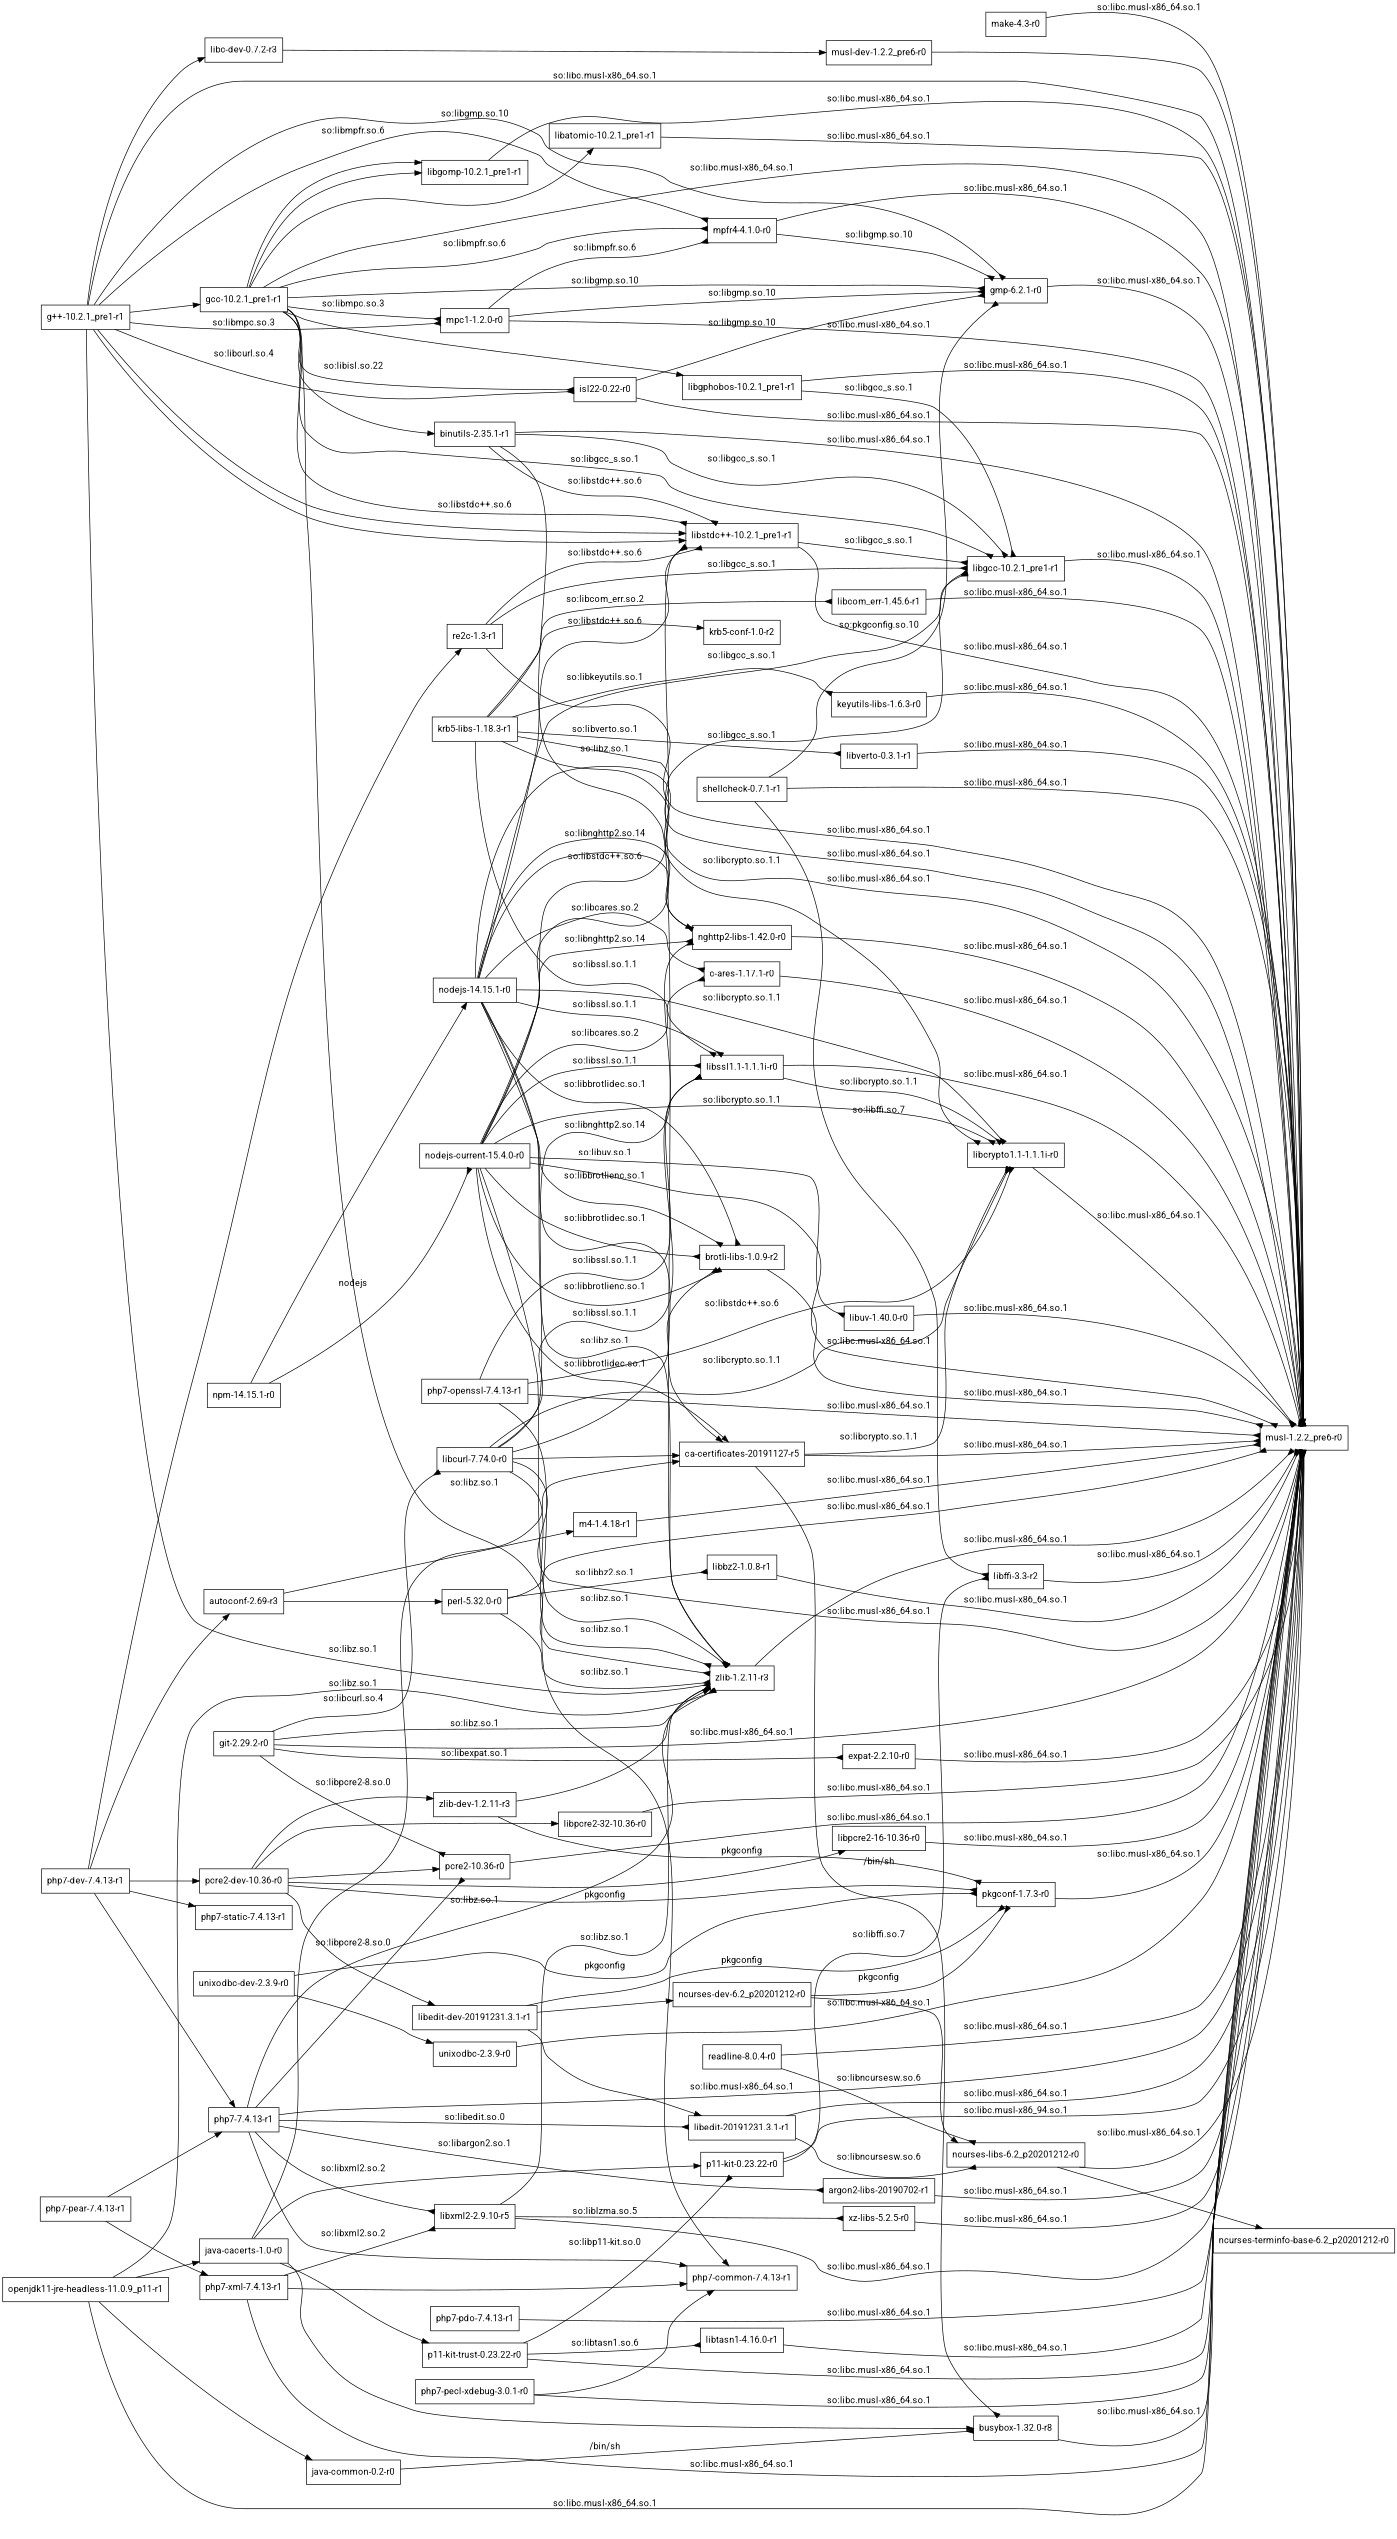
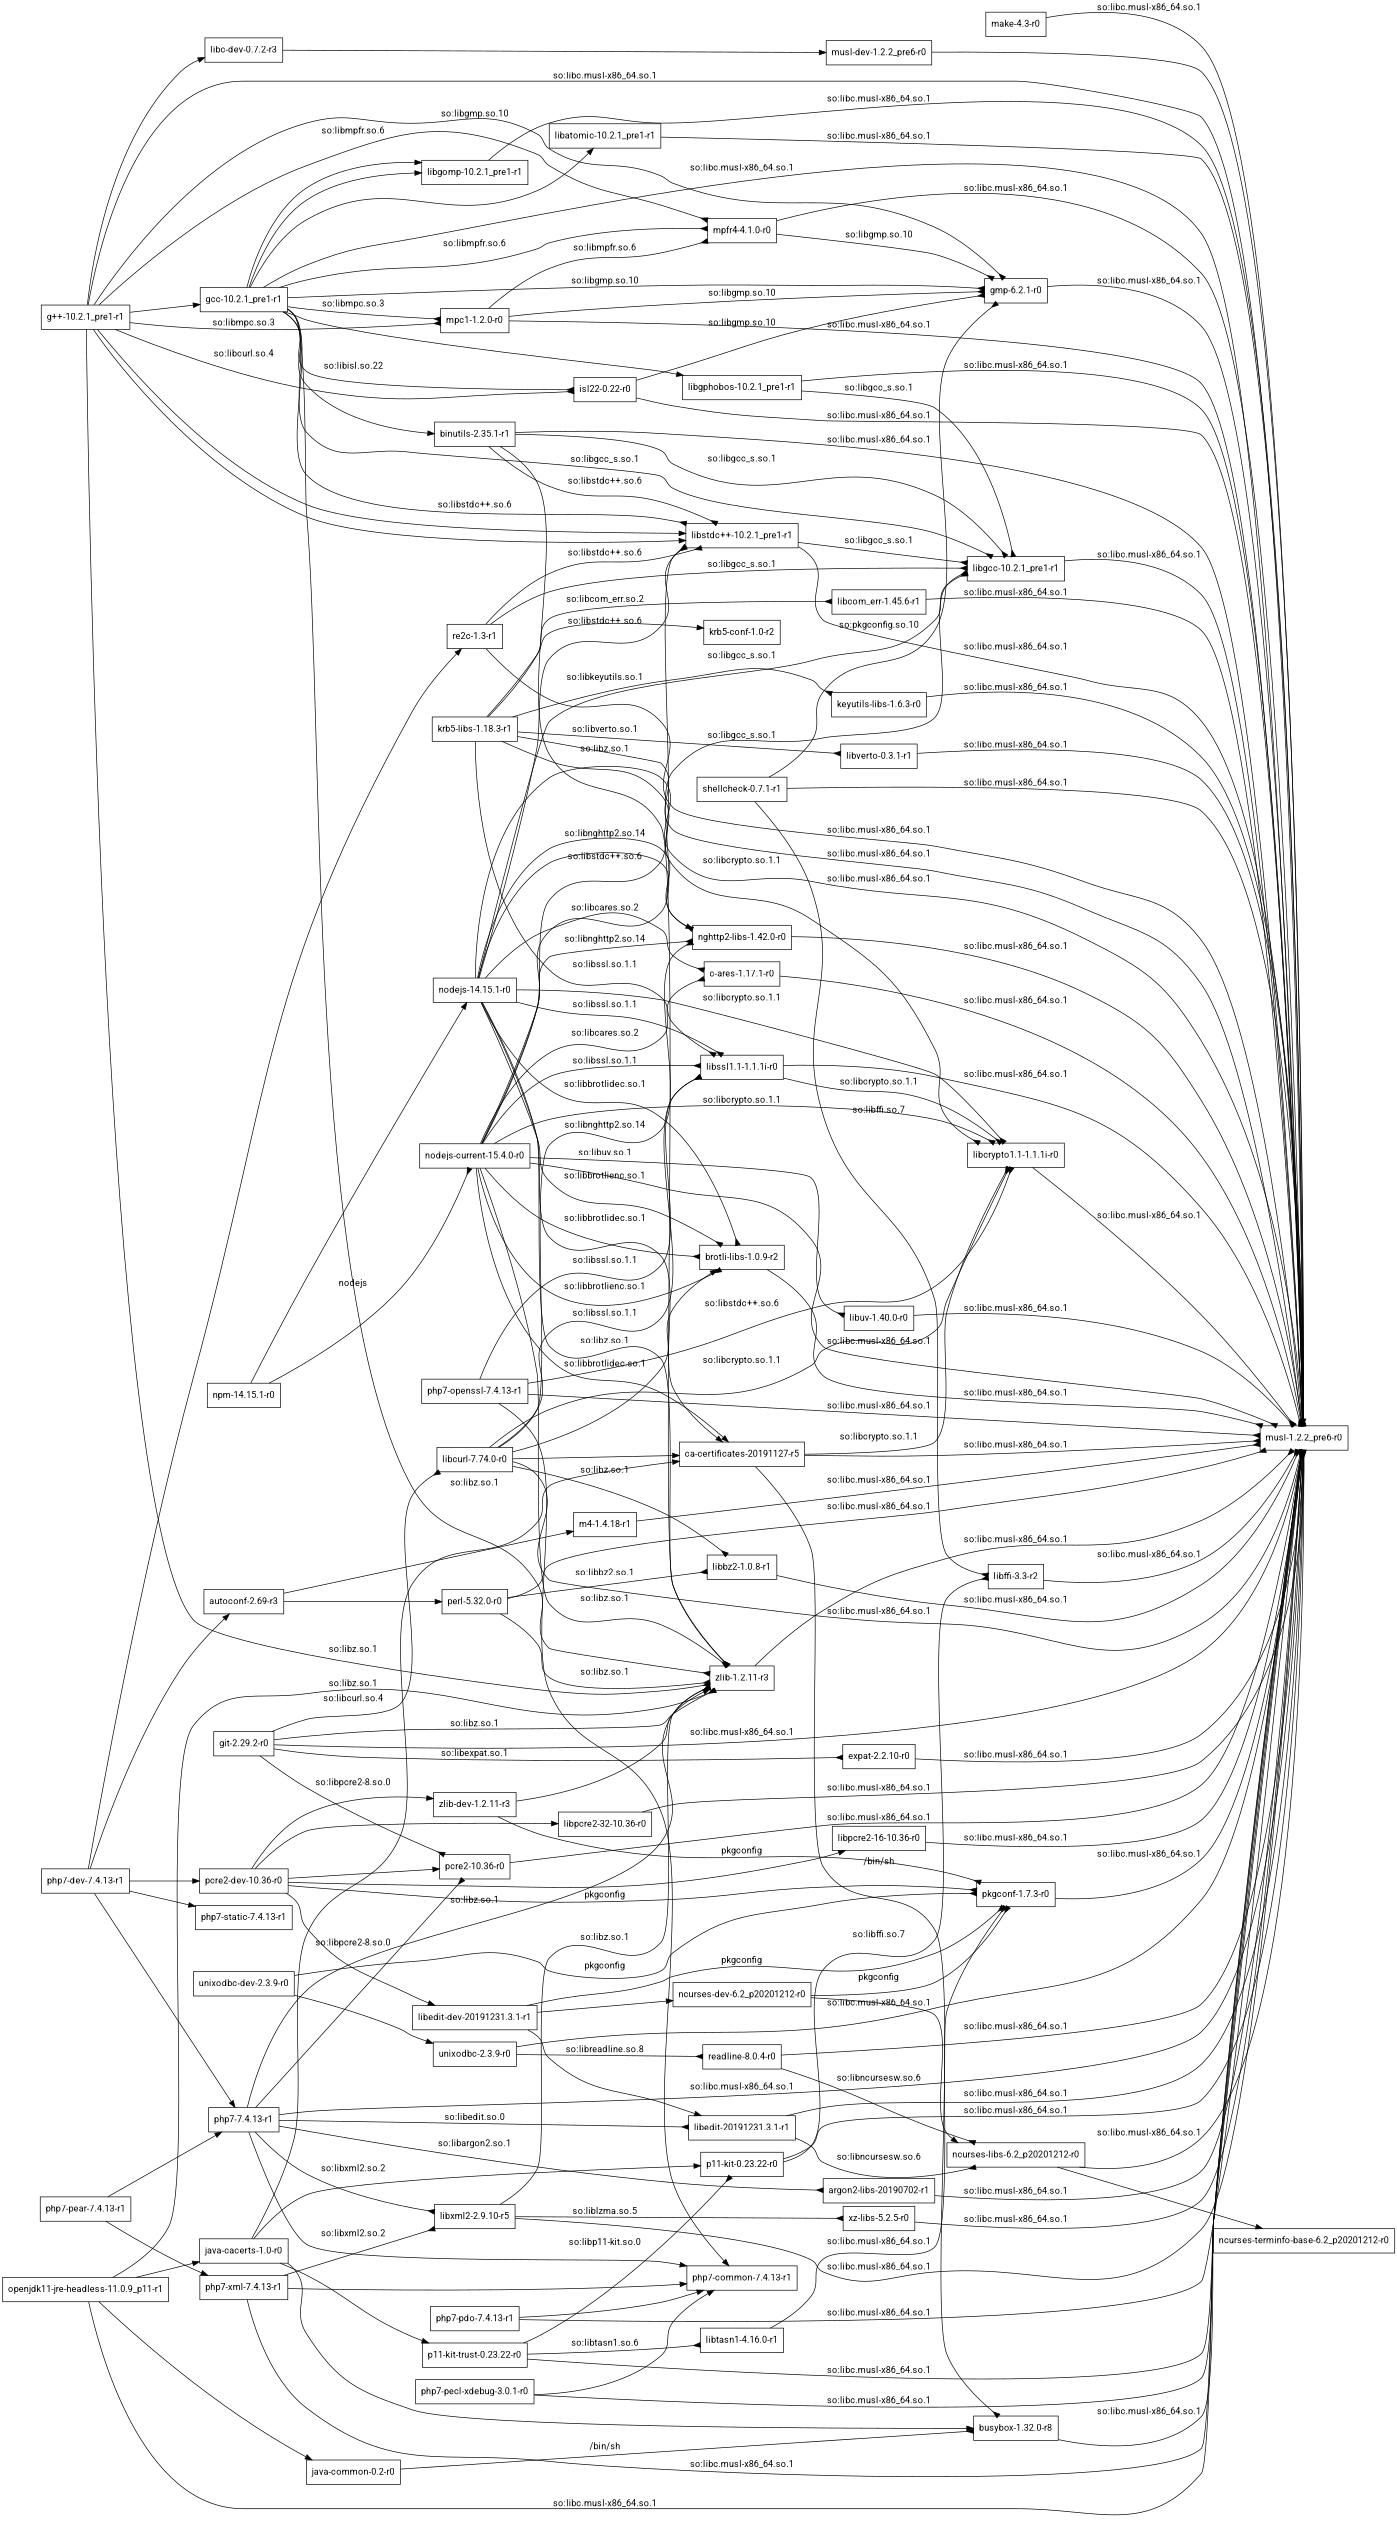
(651, 1379) -> (651, 1379)
(549, 1634) -> (622, 1496)
none -> (606, 2056)
(1016, 2111) -> (1016, 2111)
(1205, 2292) -> (936, 2245)
none -> (609, 2310)
